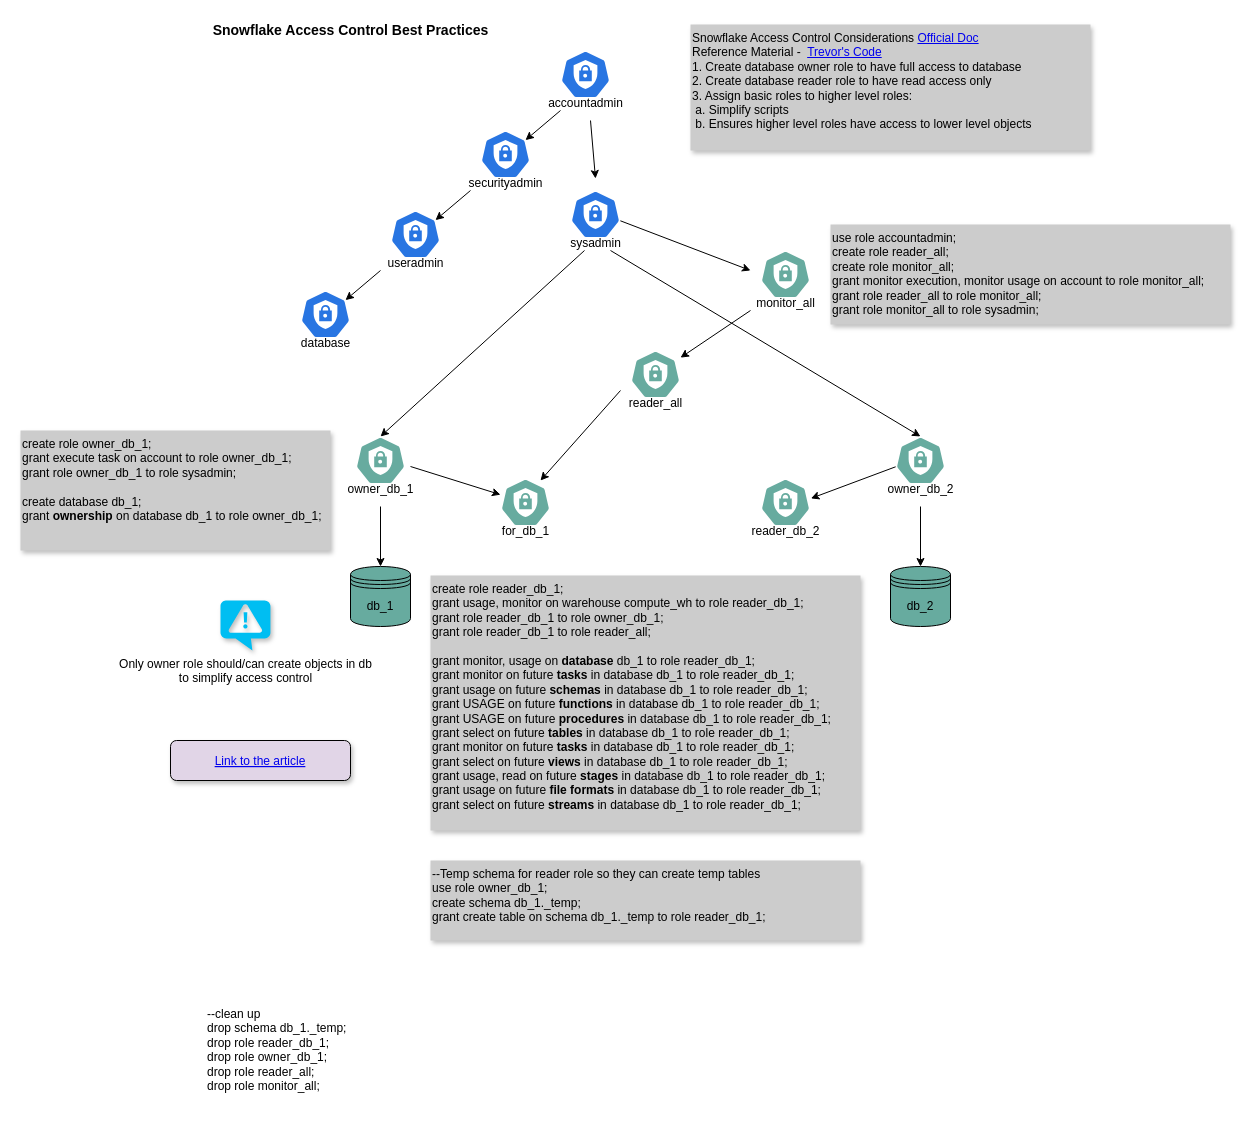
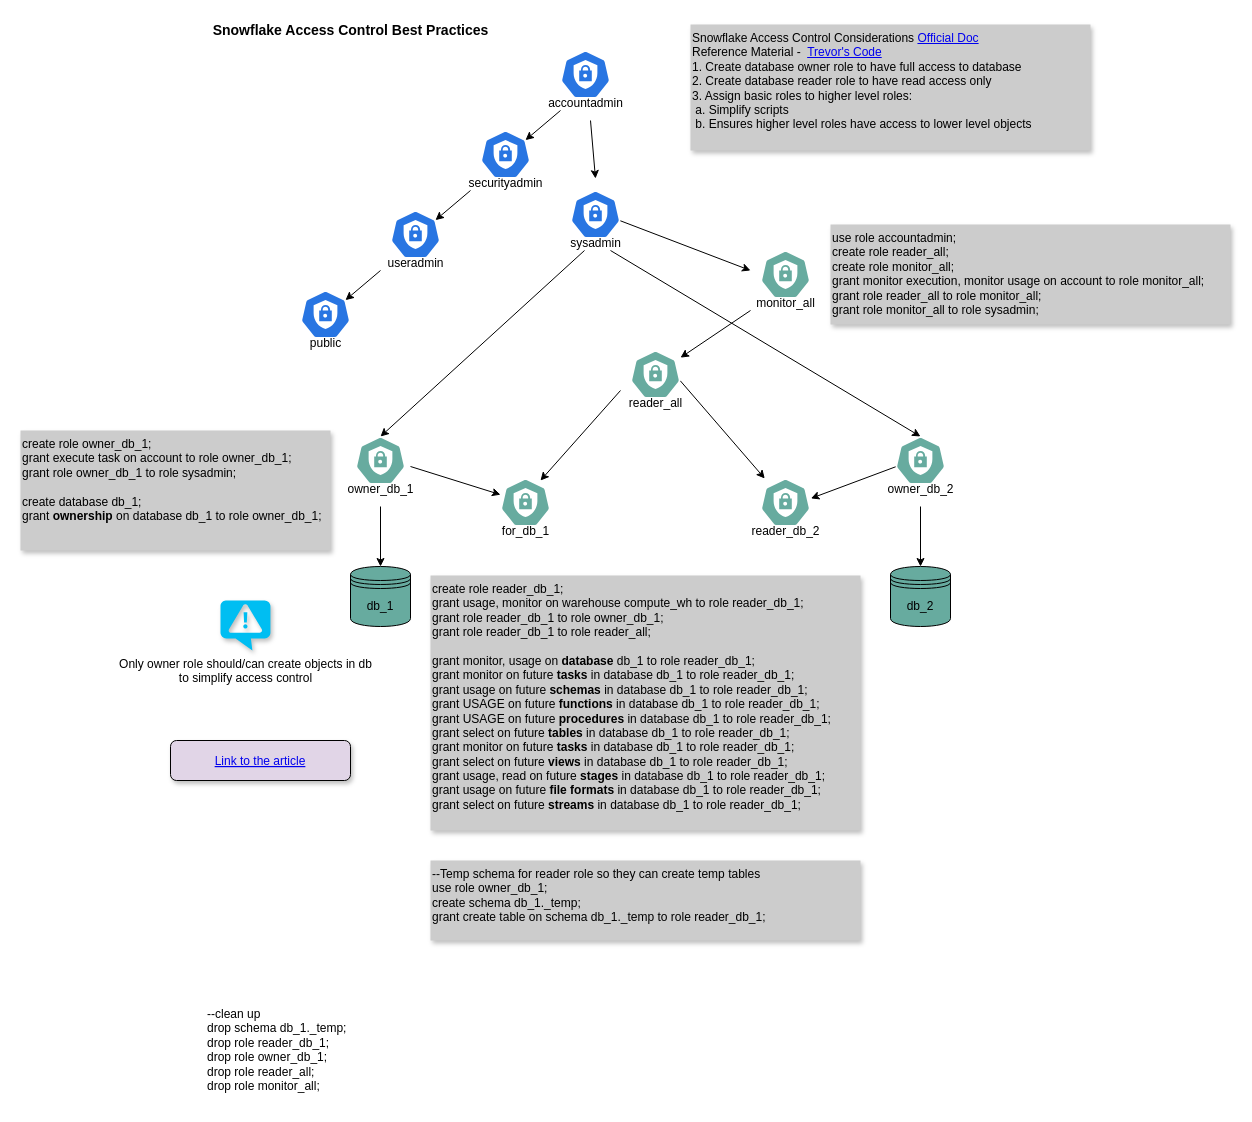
(326, 315) -> (326, 315)
none -> (720, 427)
